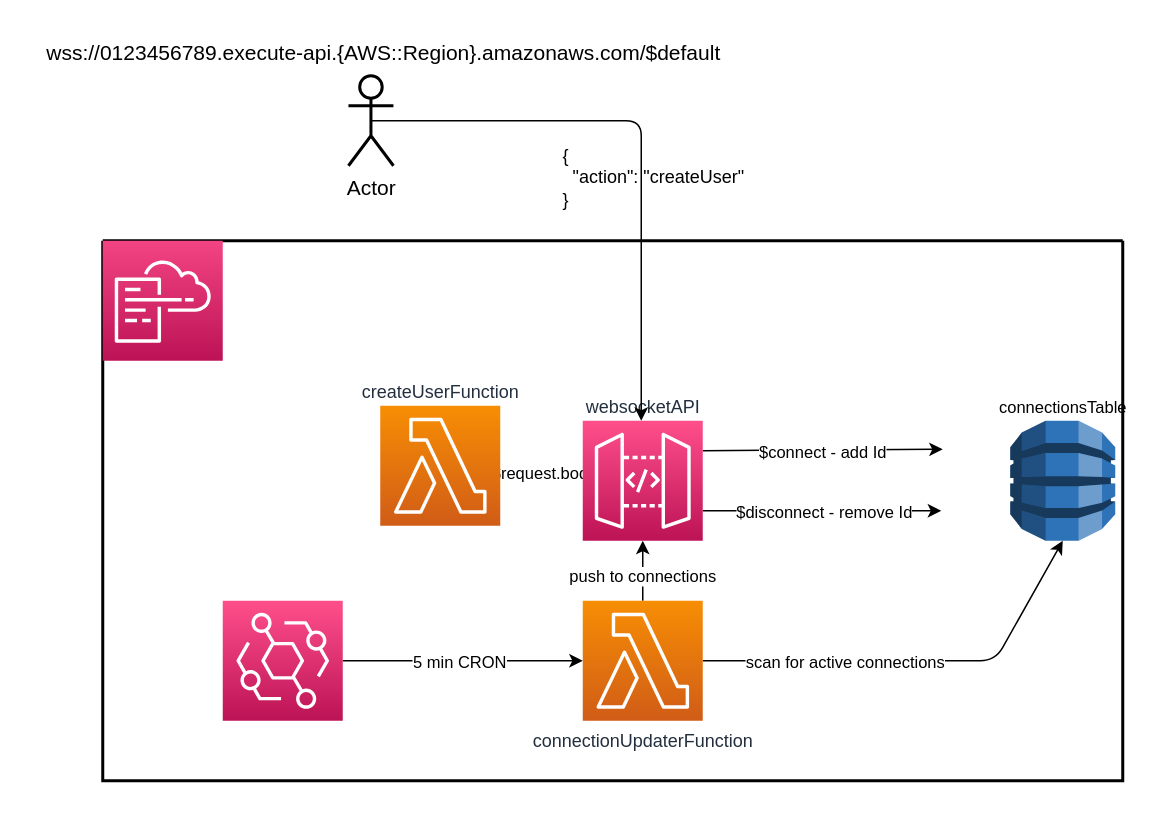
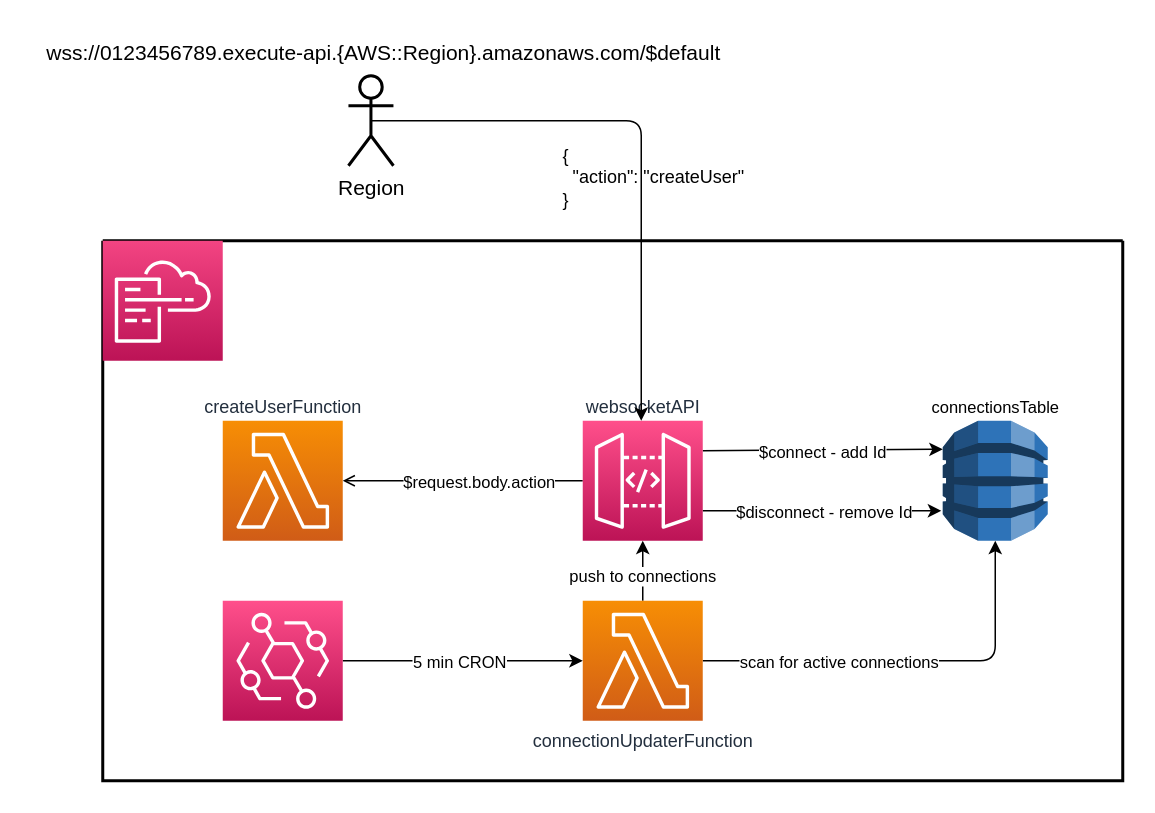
(372, 189) -> (372, 189)
(440, 466) -> (283, 481)
(1063, 481) -> (995, 481)
